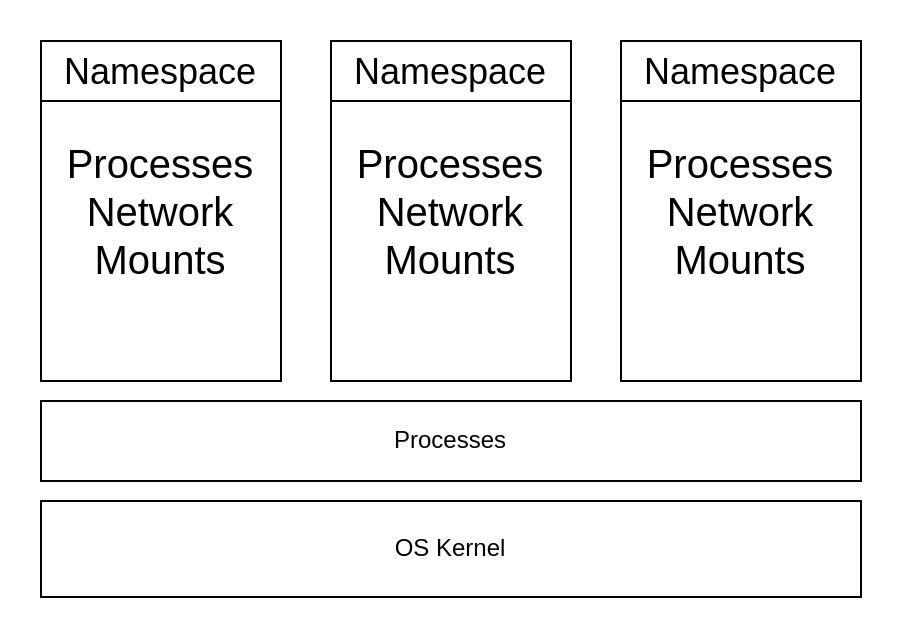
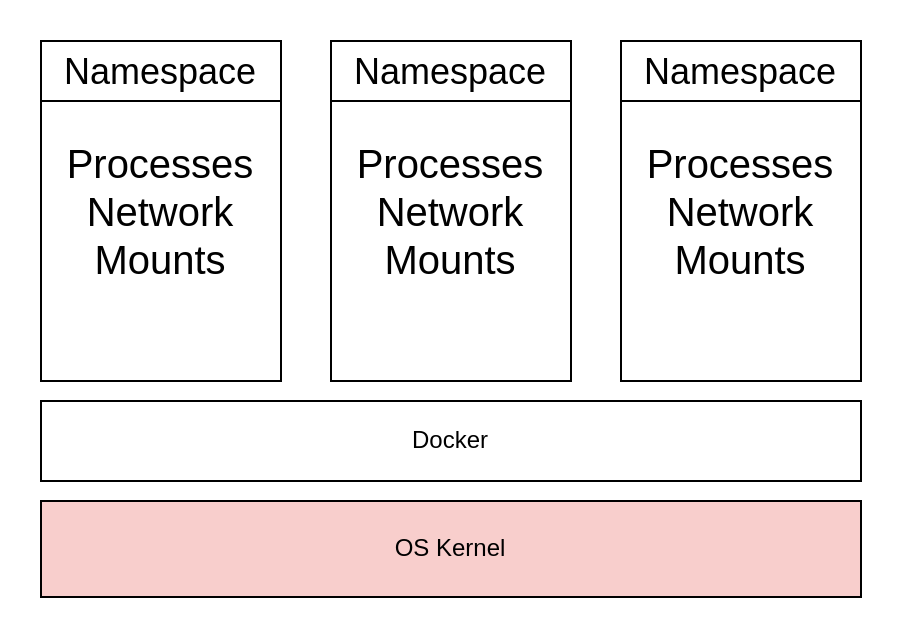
(451, 441) -> (451, 441)
(451, 549) -> (451, 549)
